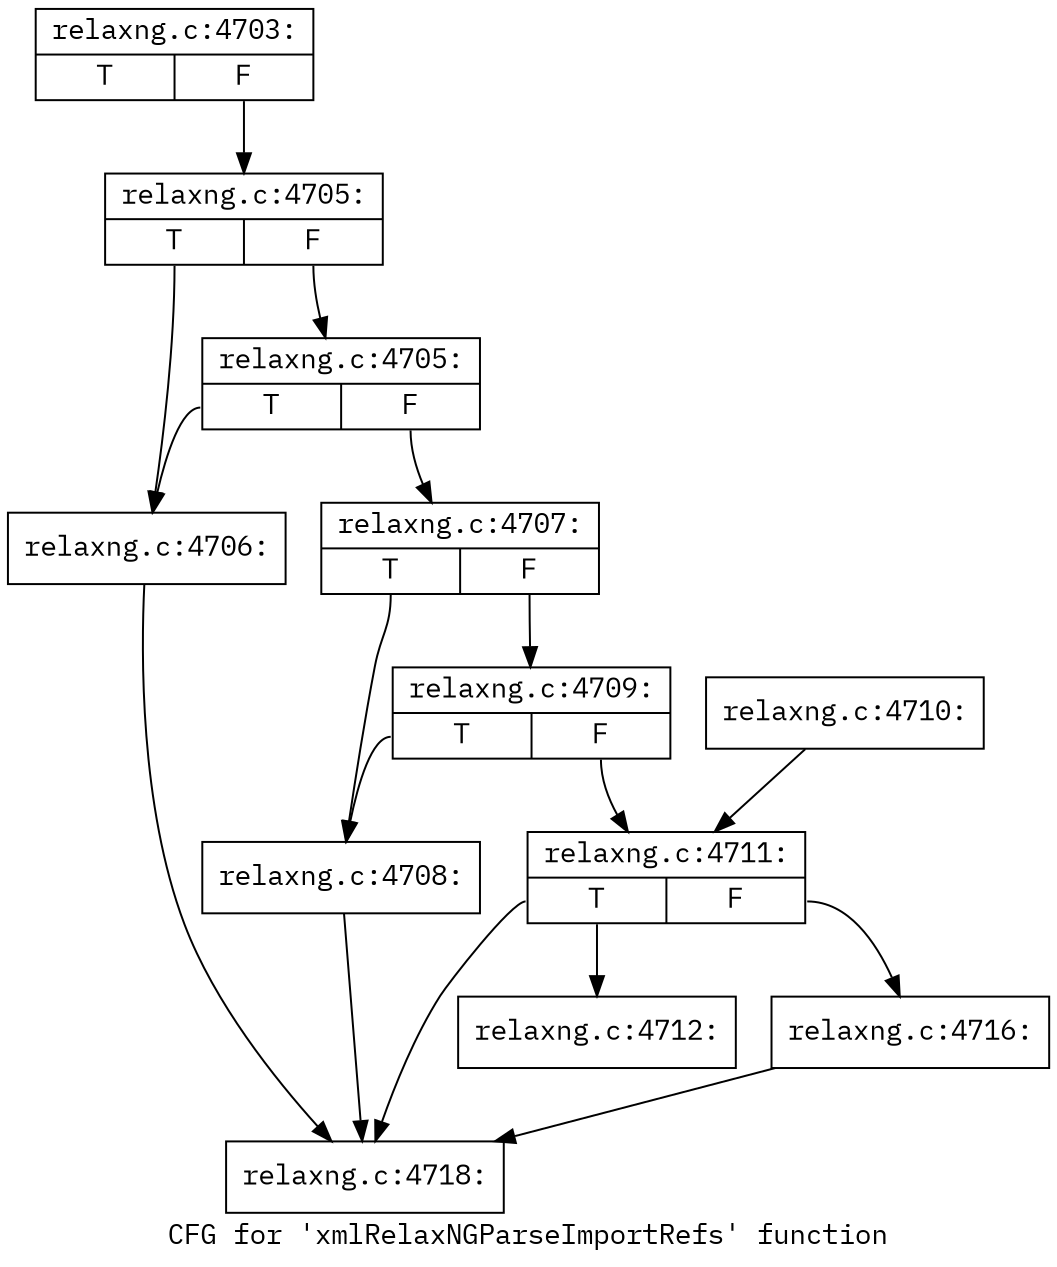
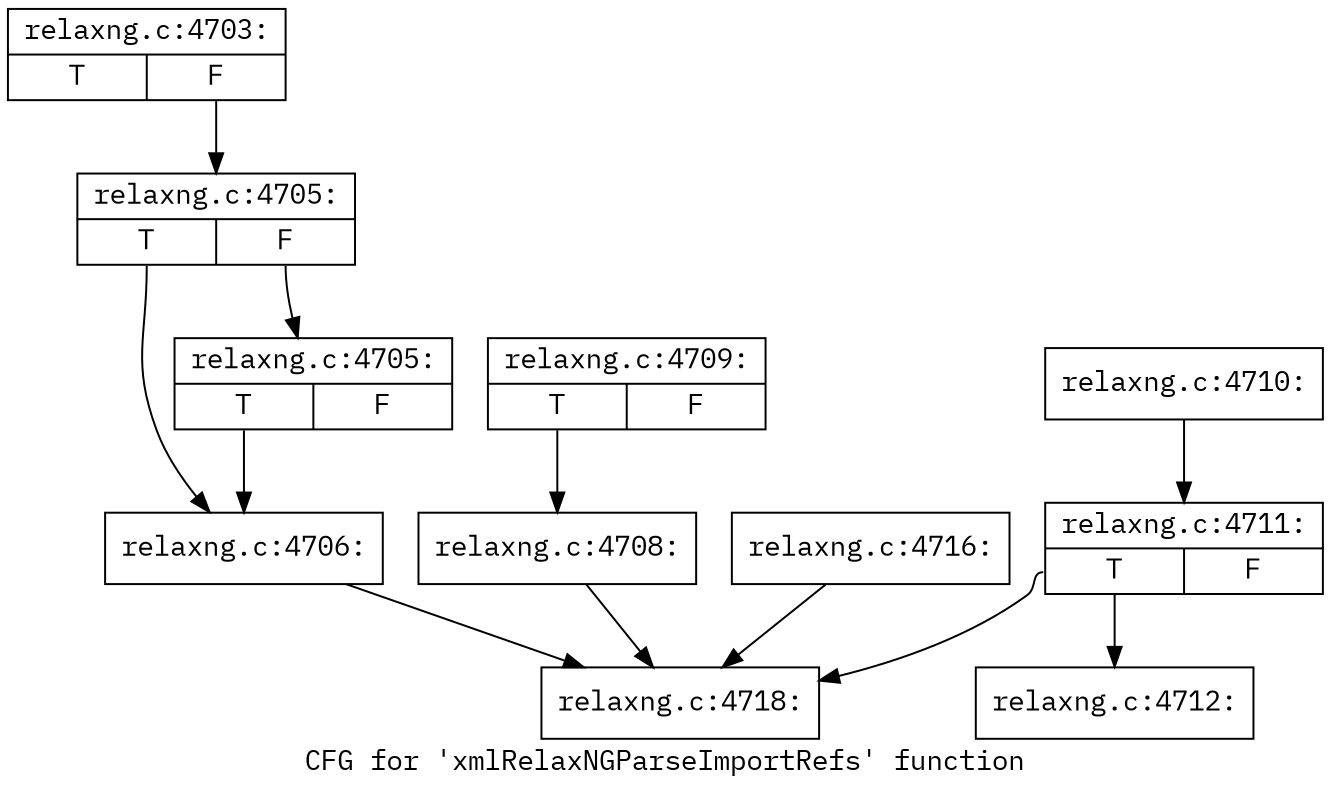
(460, 548) -> none
(606, 788) -> none
(860, 927) -> none
